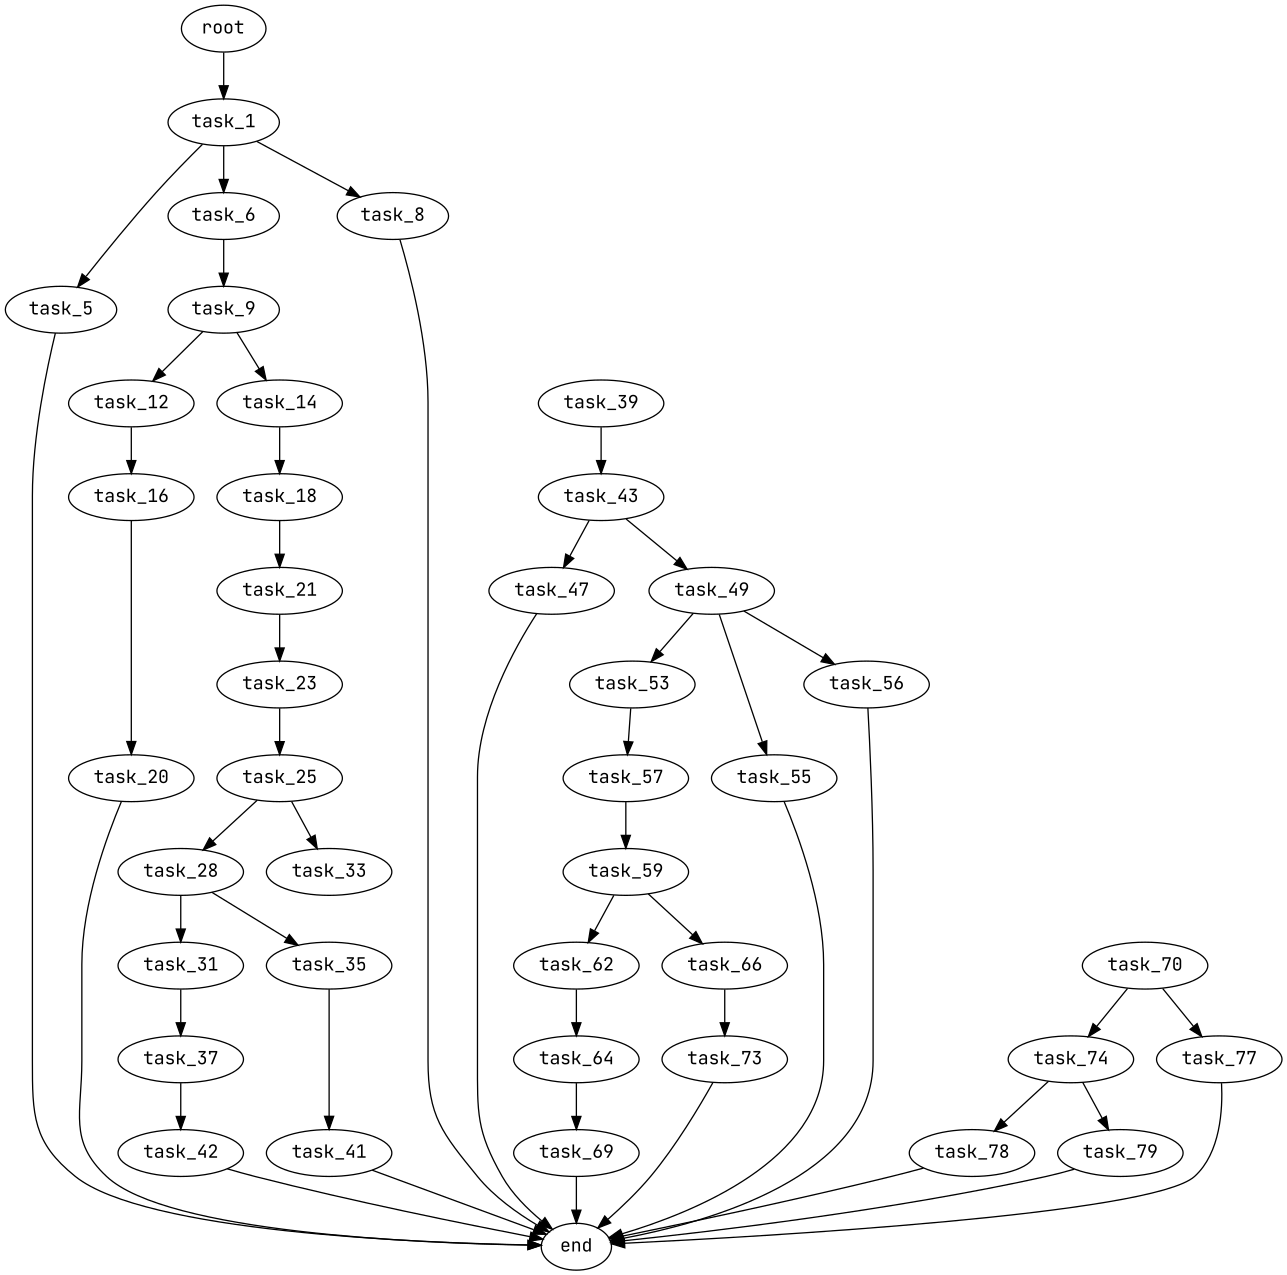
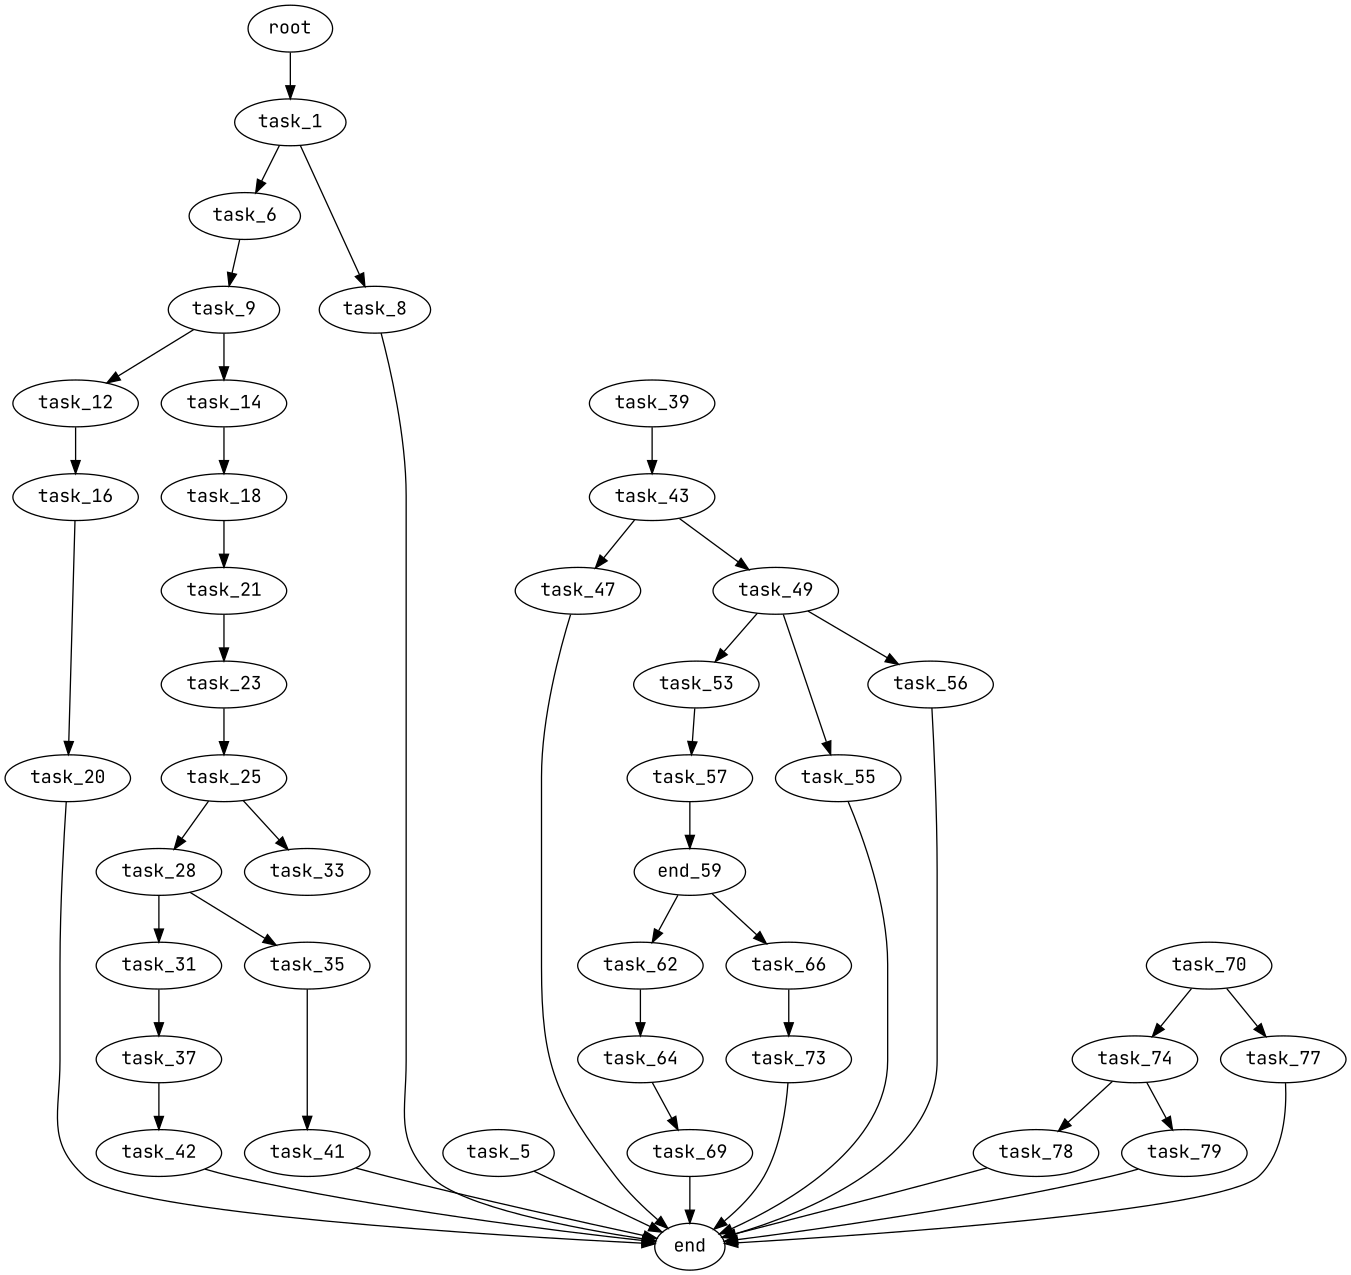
(142, 208) -> none
(626, 872) -> (690, 872)
